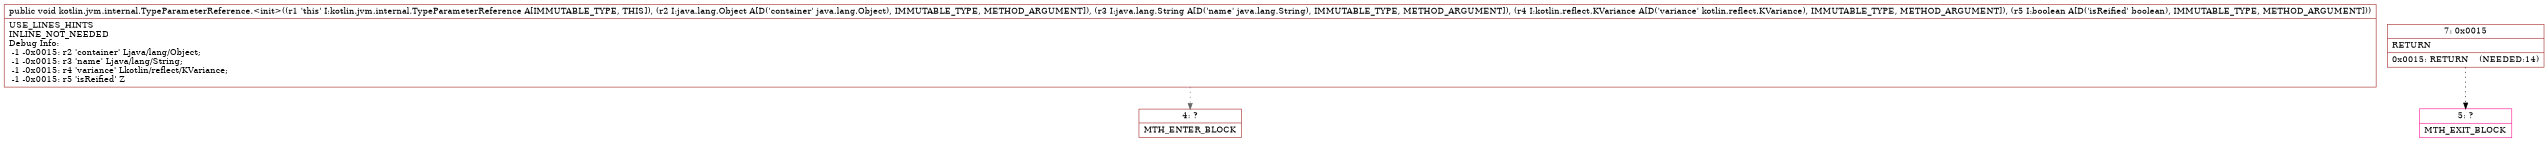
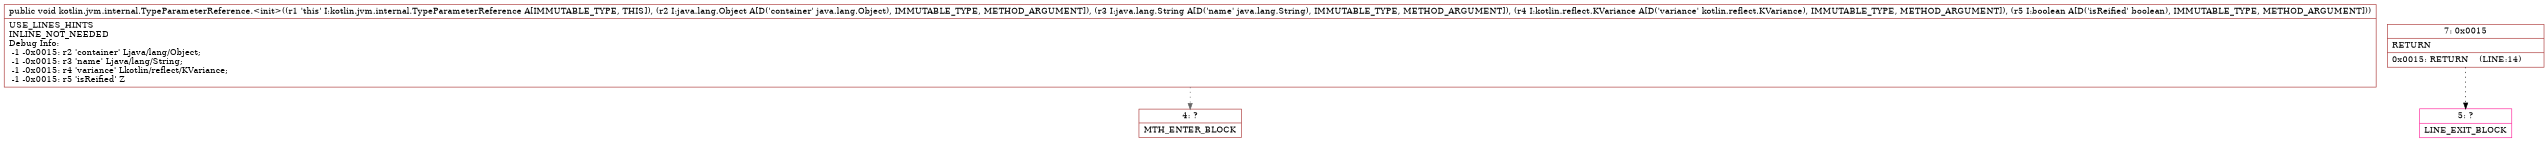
(2466, 60) -> (2457, 60)
(2465, 130) -> (2466, 130)
